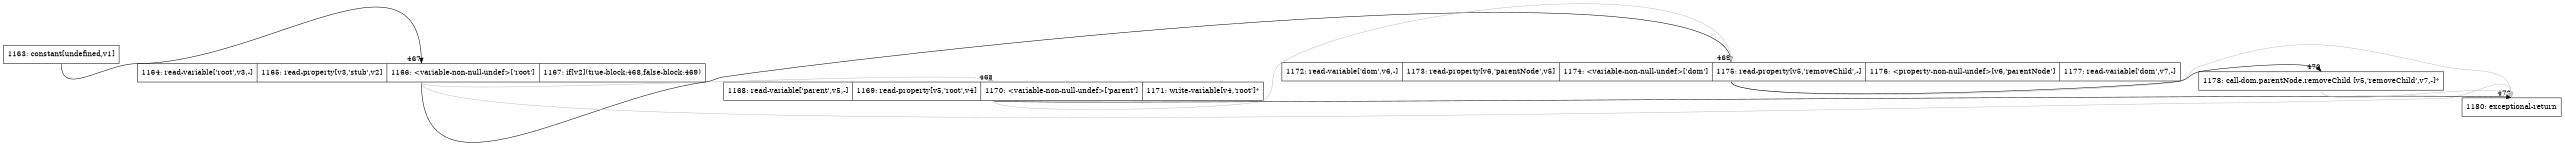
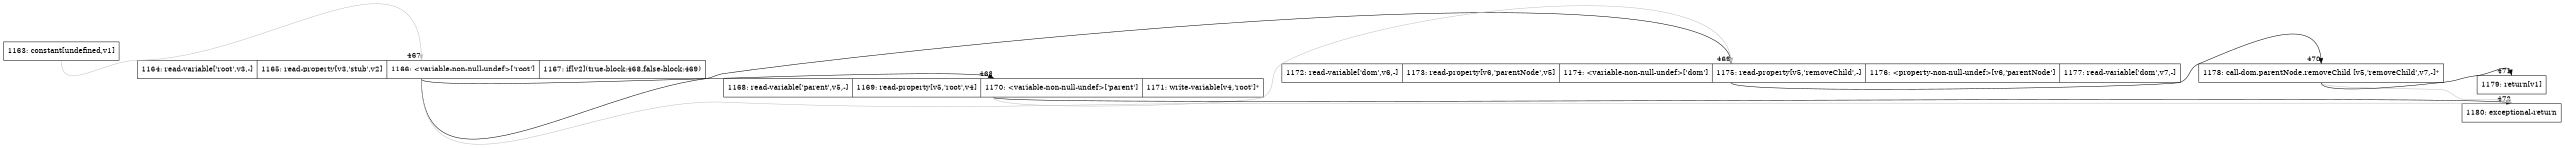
(252, 40) -> (252, 37)
(2205, 65) -> none
(719, 82) -> (719, 78)
none -> (2512, 85)
